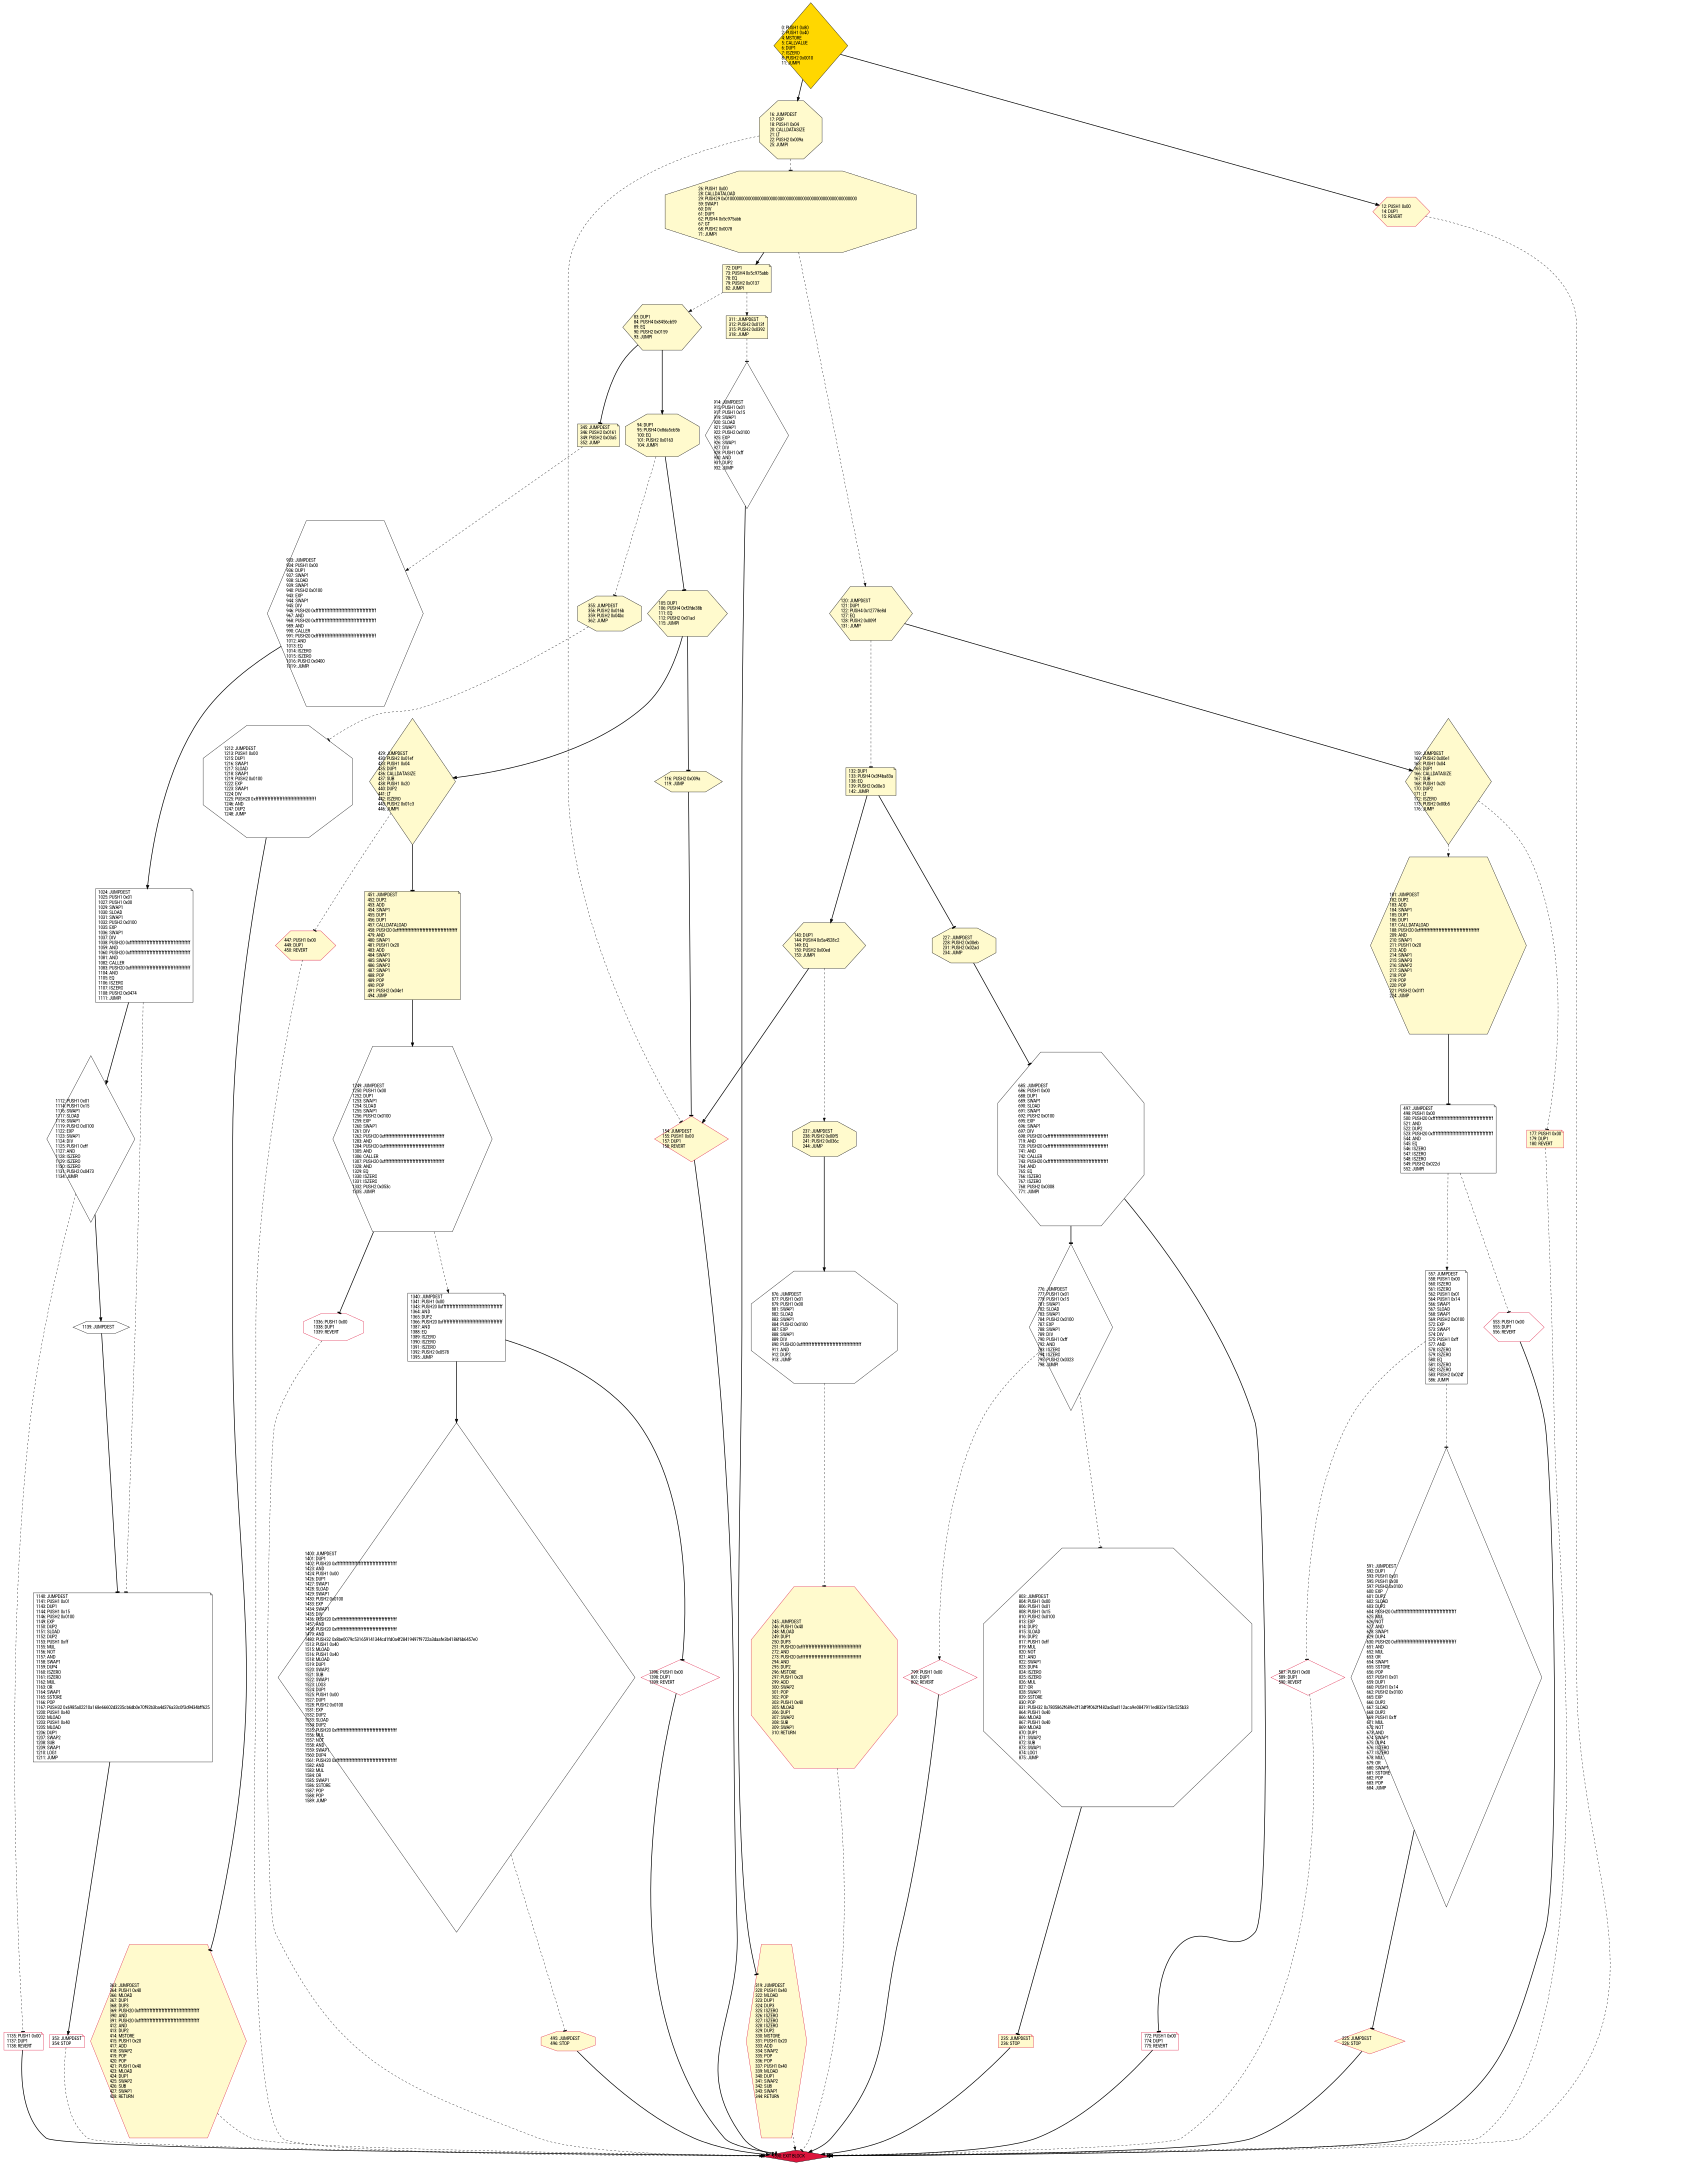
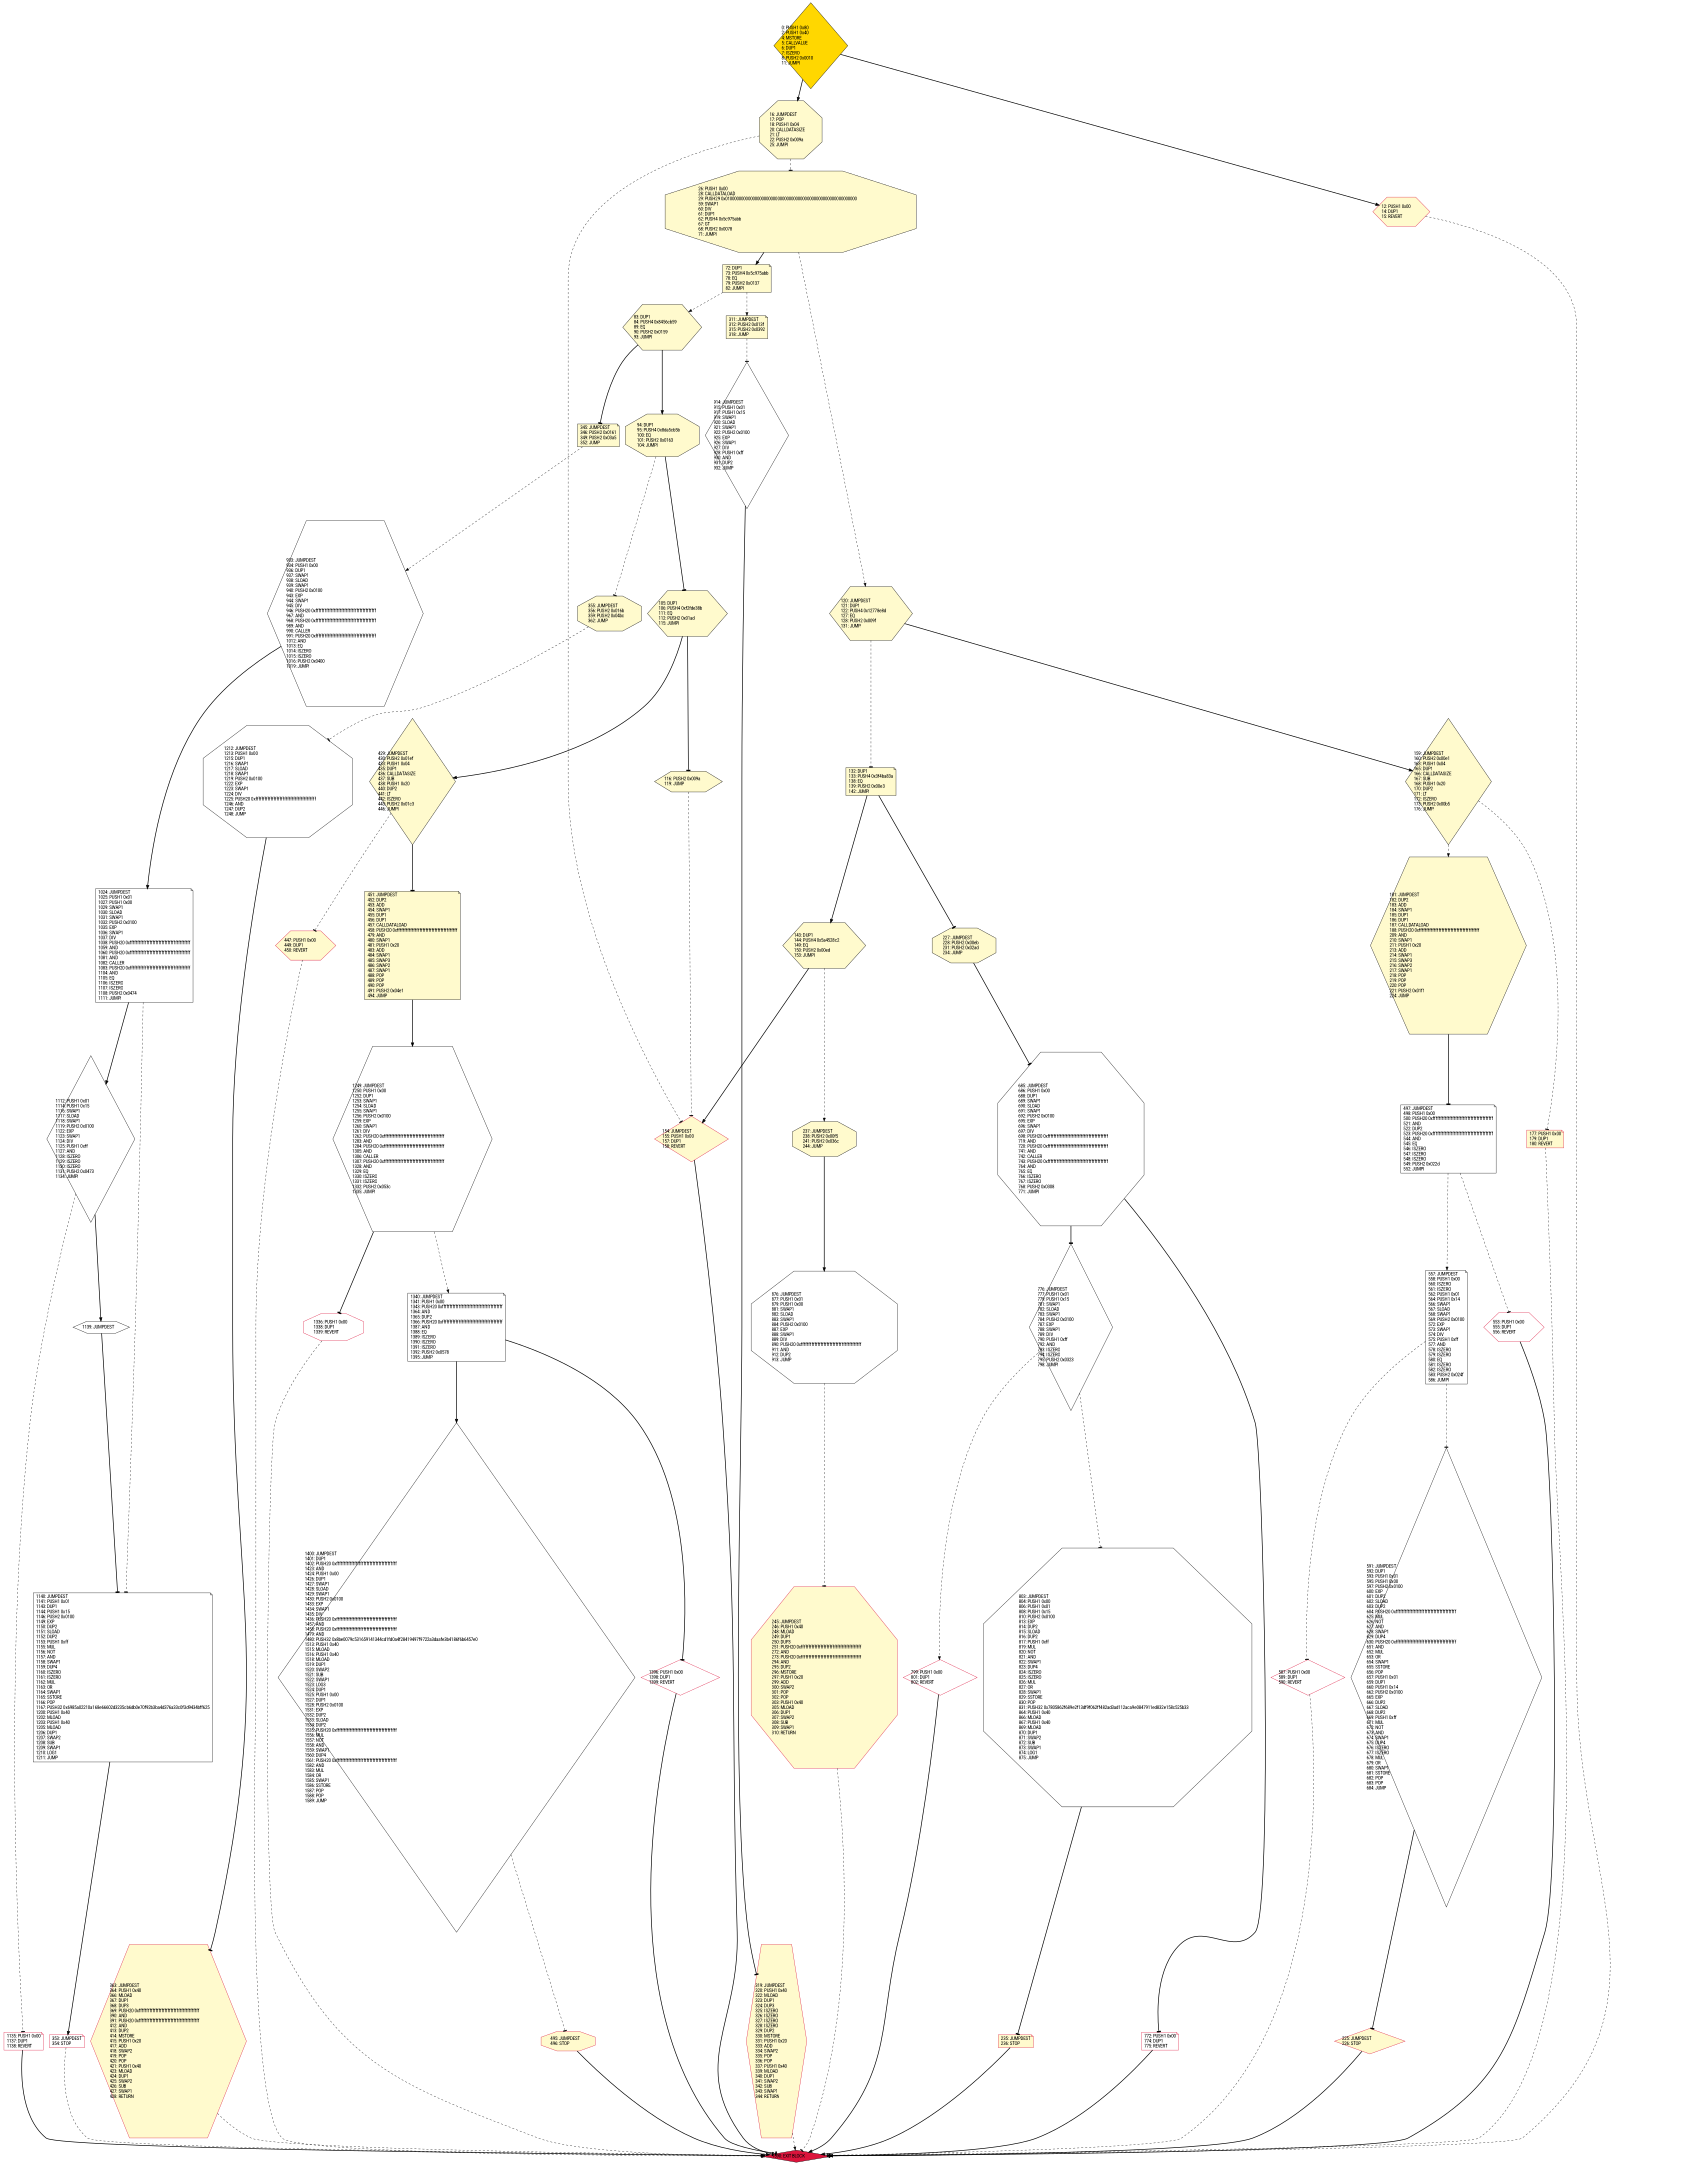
(690, 953) -> (690, 953)
(255, 1789) -> (255, 1789)
